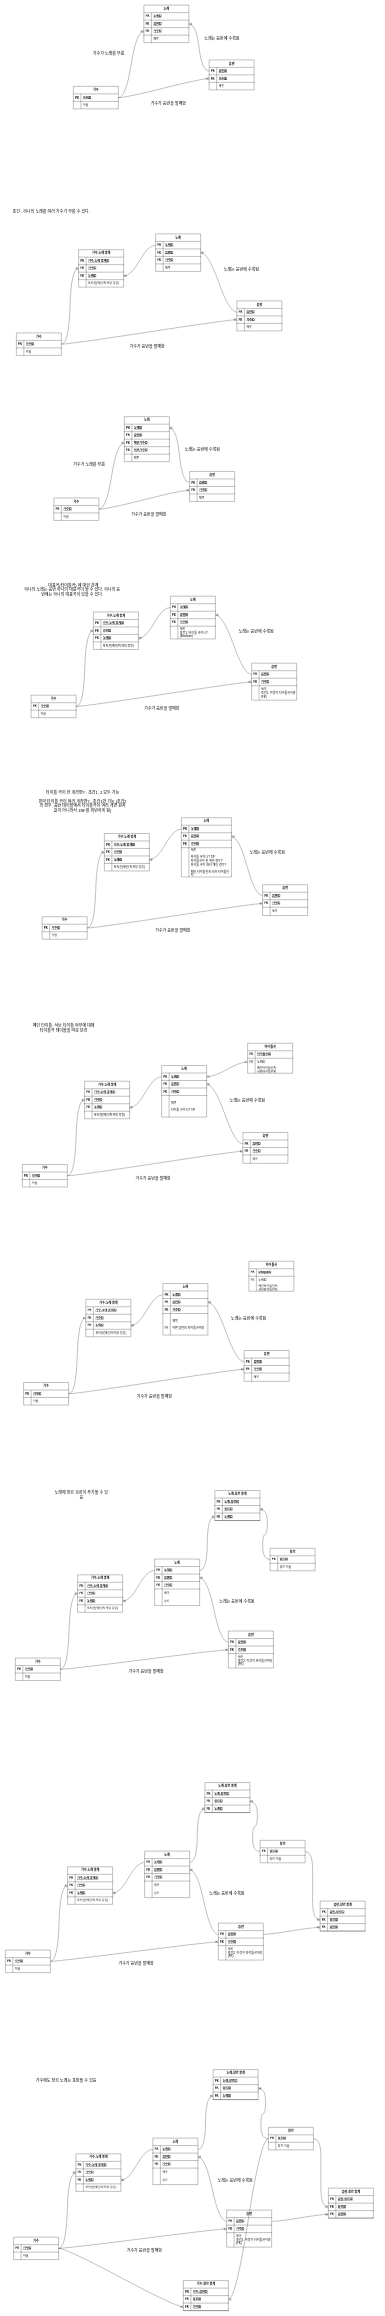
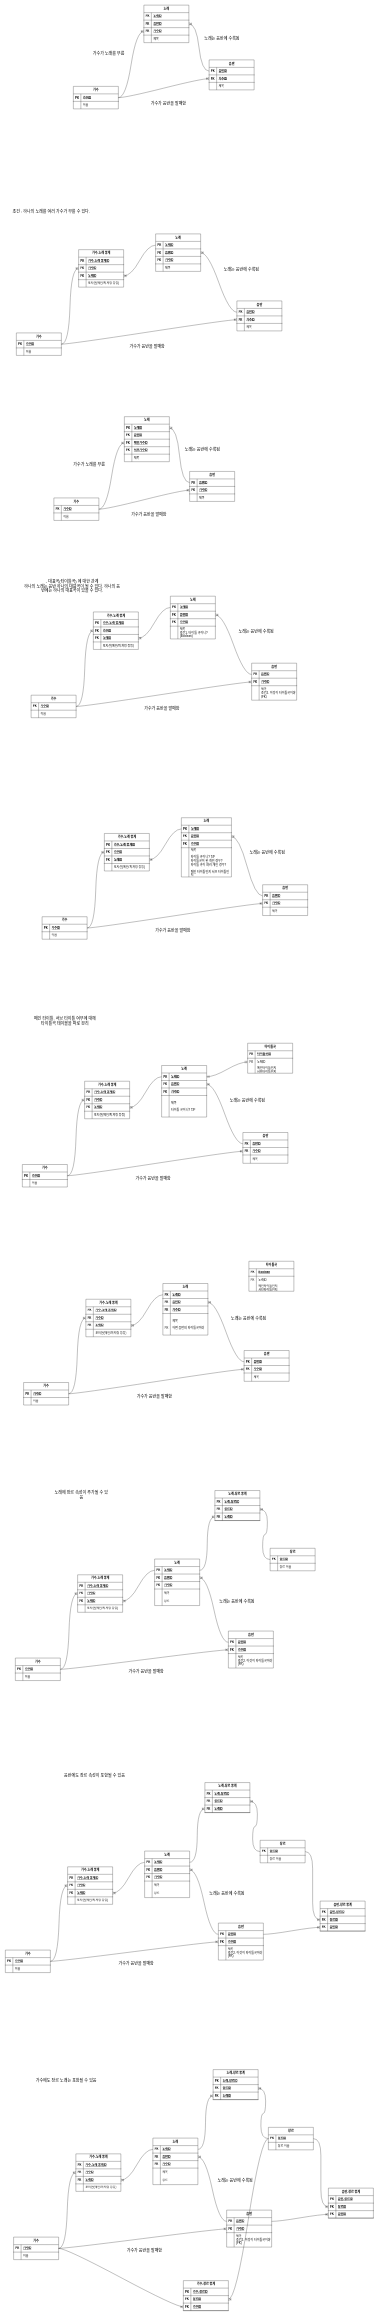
(72, 590) -> (72, 586)
(83, 804) -> none
(64, 1028) -> (65, 1021)
(264, 1272) -> (264, 1272)
none -> (94, 1775)
(201, 2292) -> (201, 2292)
